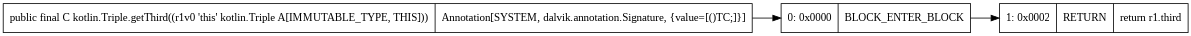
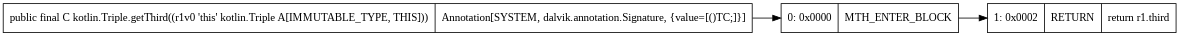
(904, 18) -> (898, 18)
